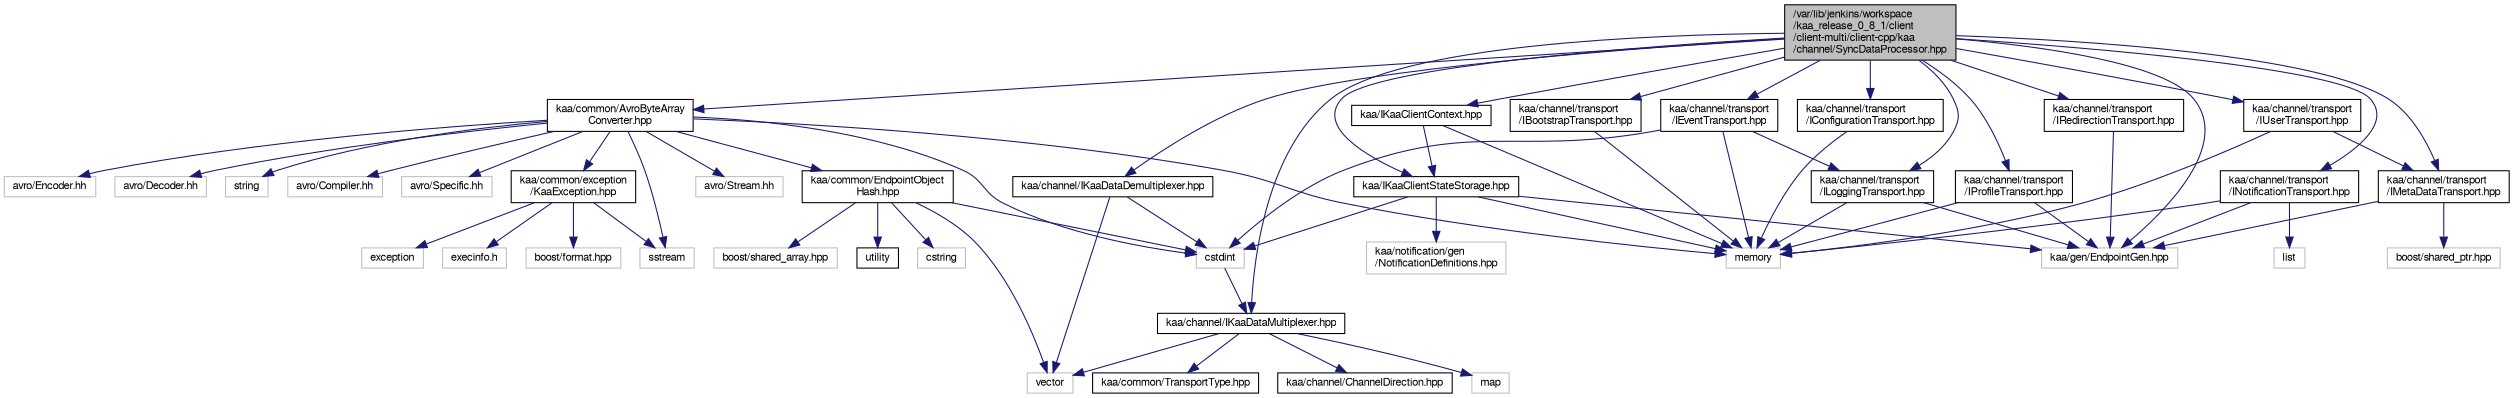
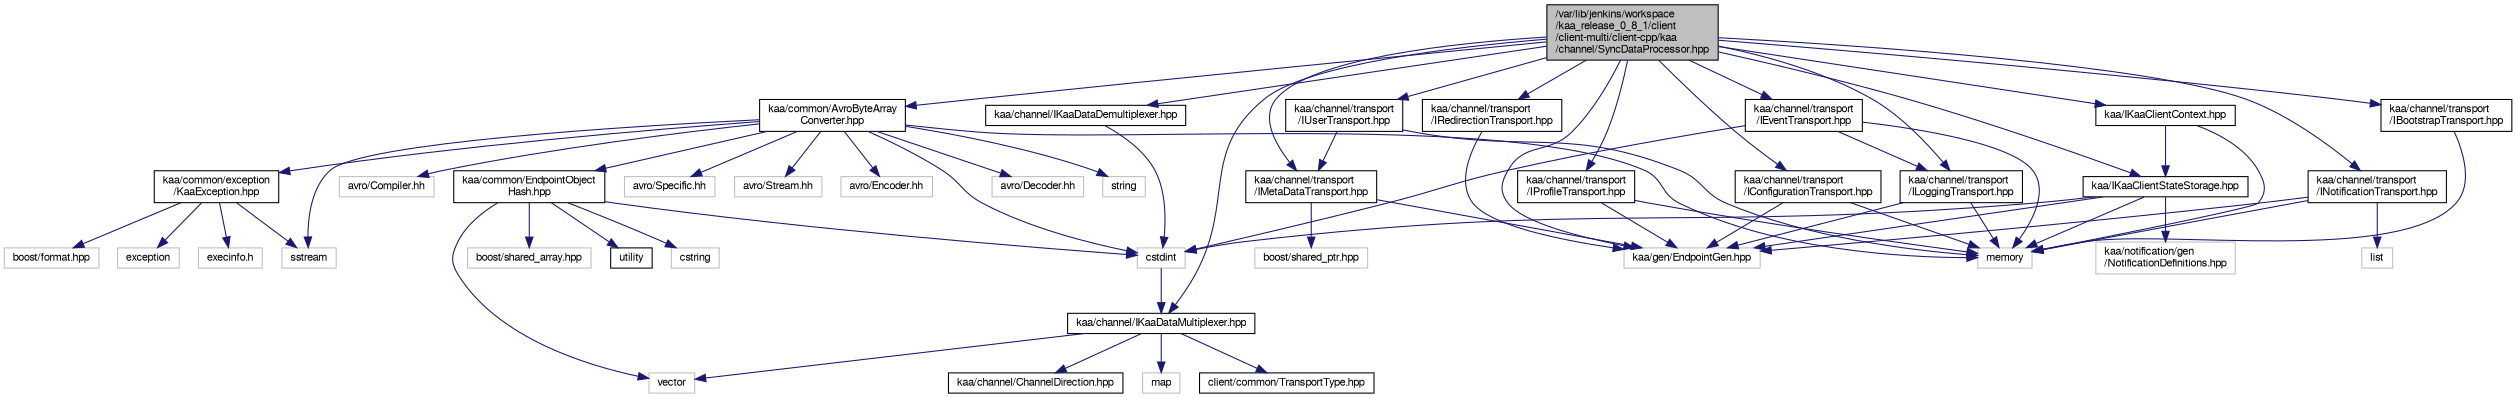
none -> (1733, 233)
(1083, 280) -> none
(1176, 383) -> (1287, 383)
